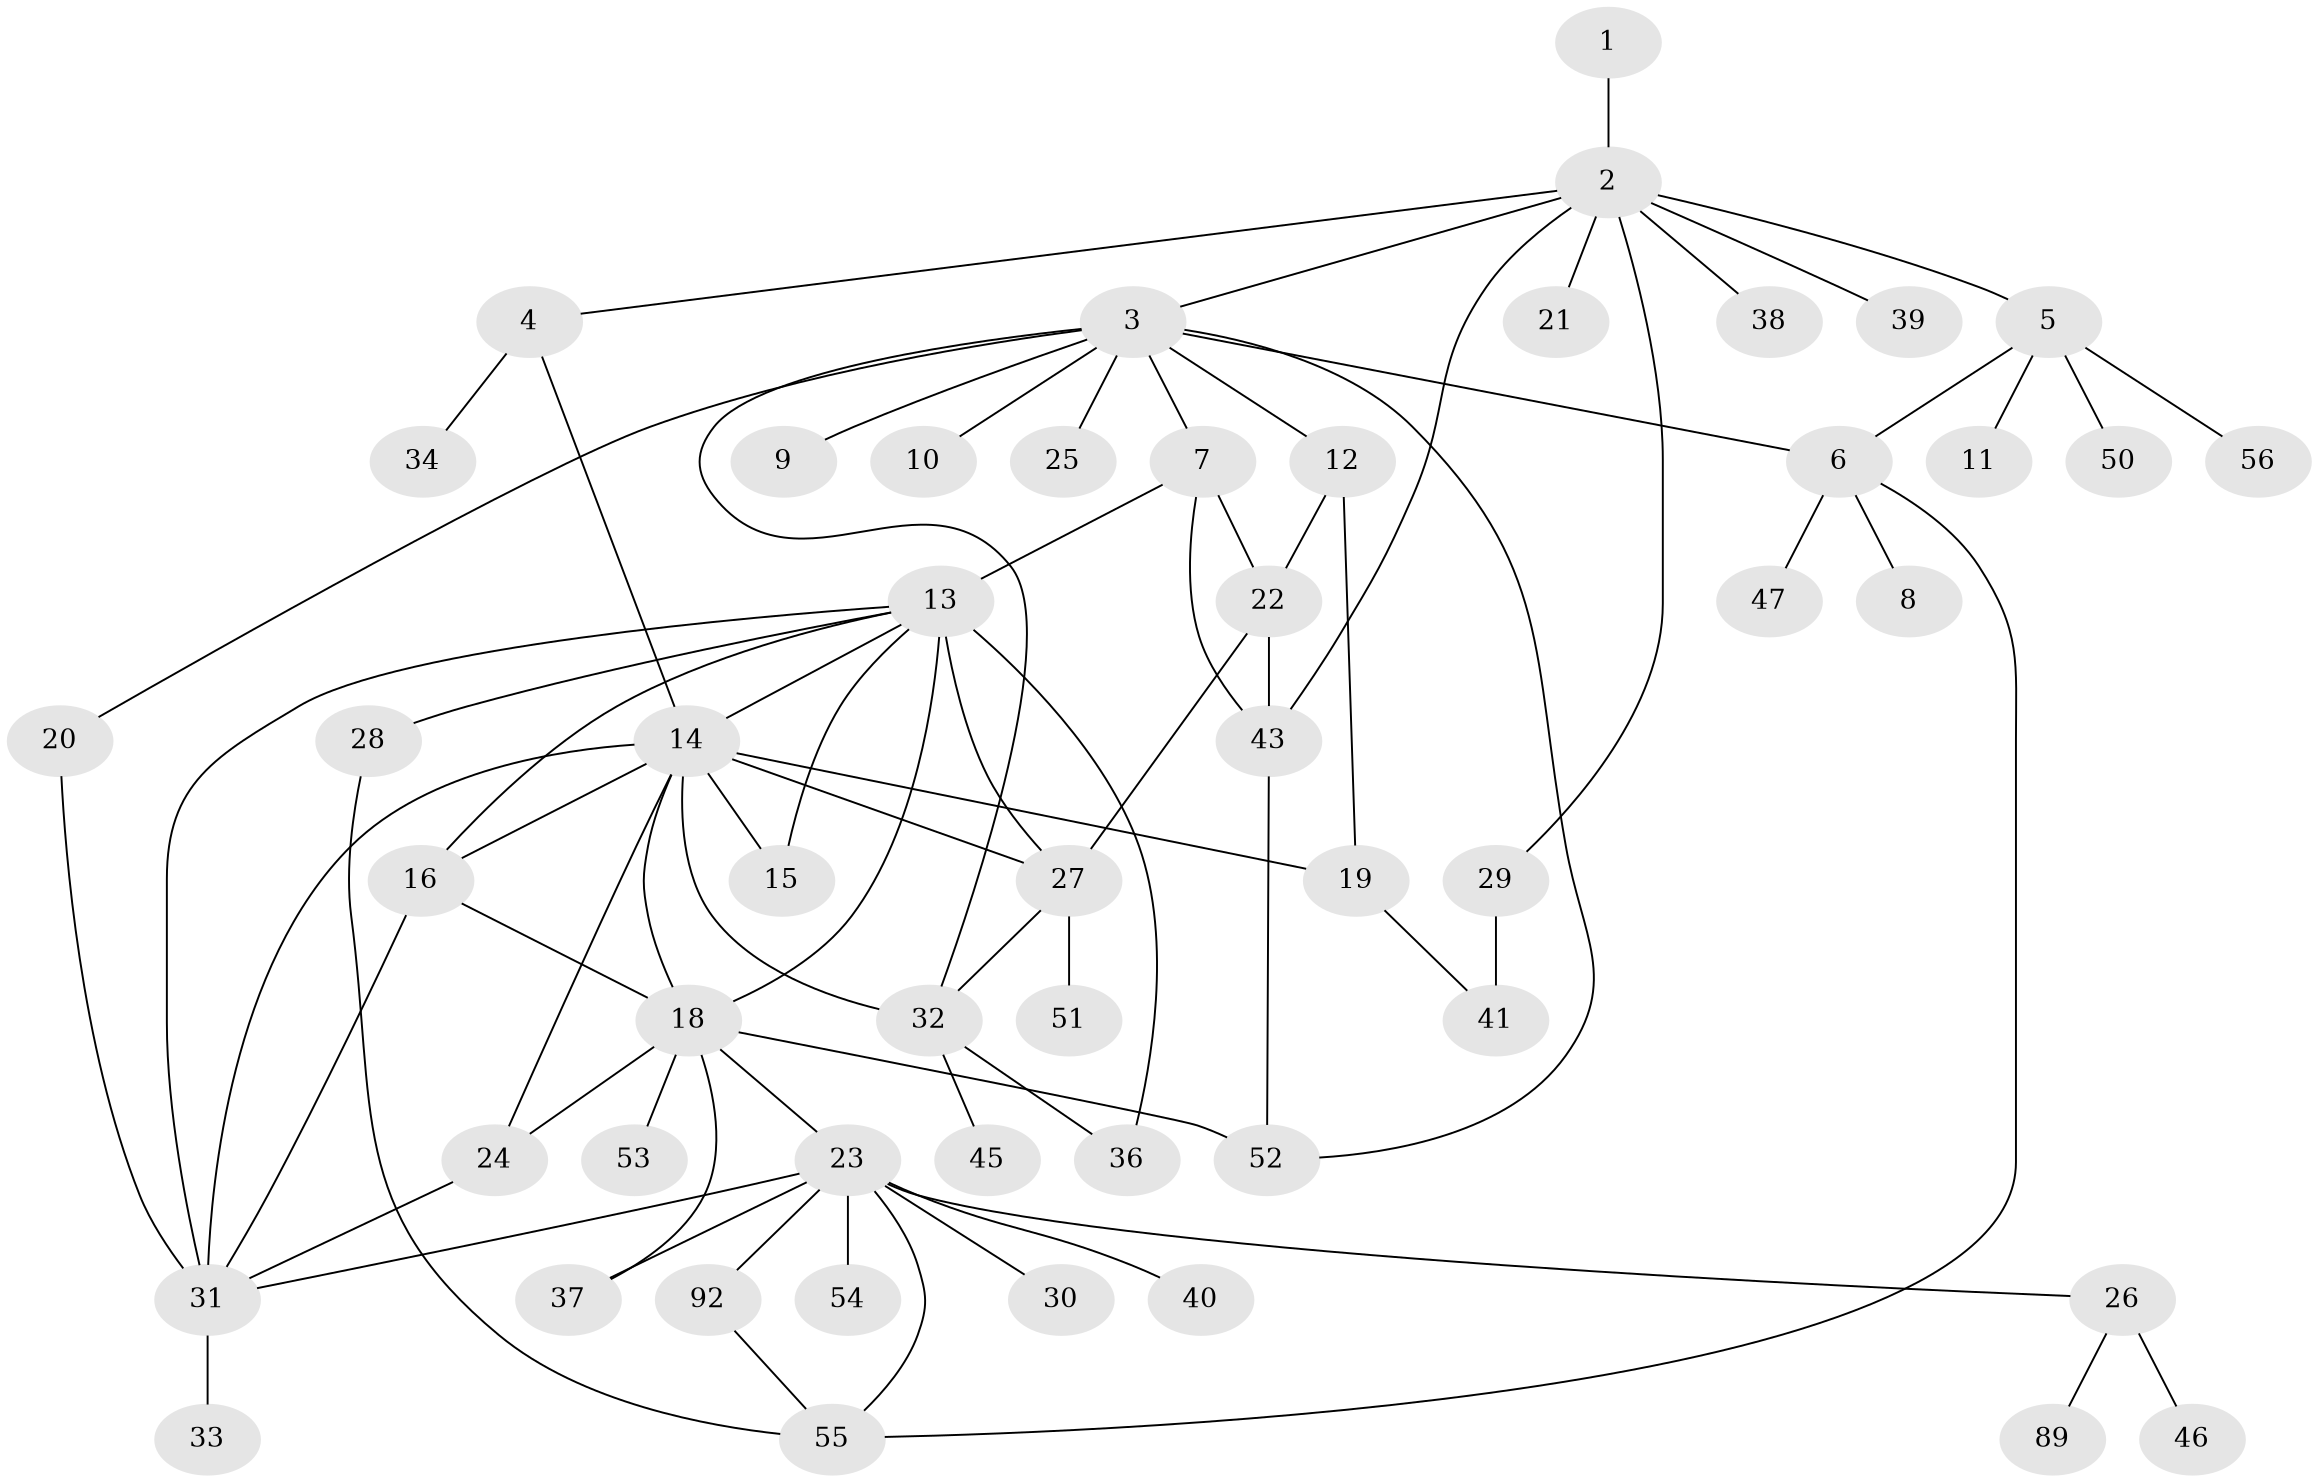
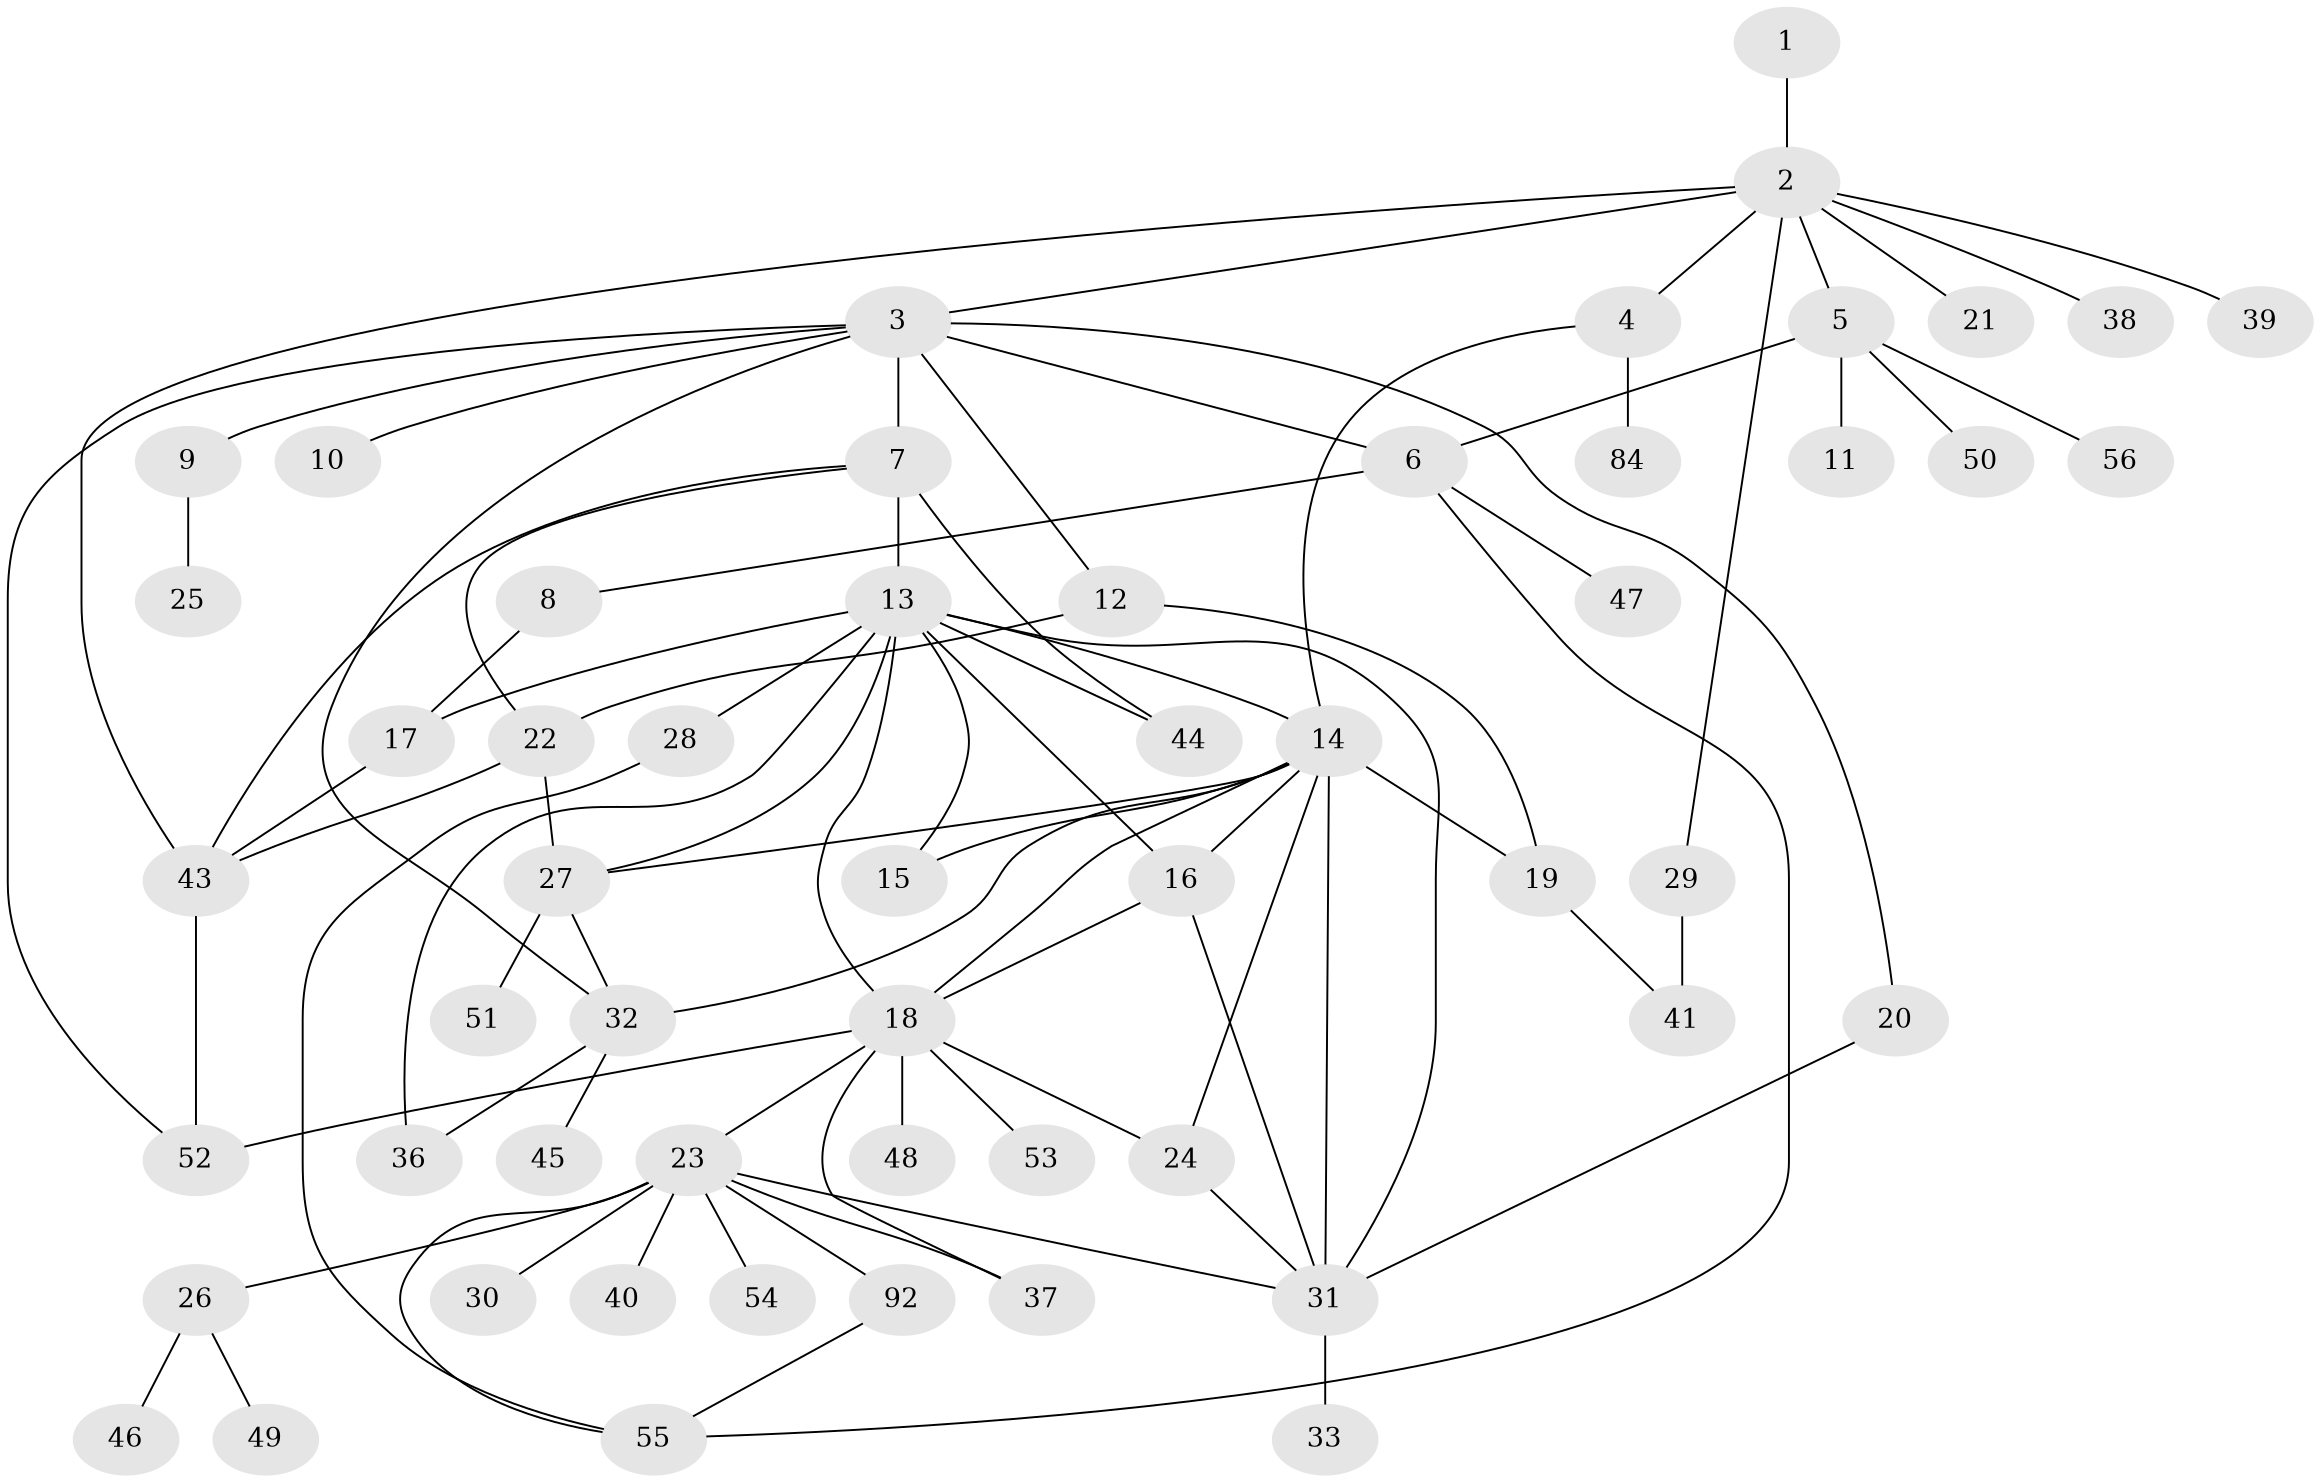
(1098, 392) -> (188, 532)
(423, 462) -> (1628, 462)
none -> (402, 741)
none -> (1189, 741)
none -> (902, 1160)
(2053, 1440) -> (266, 1440)
